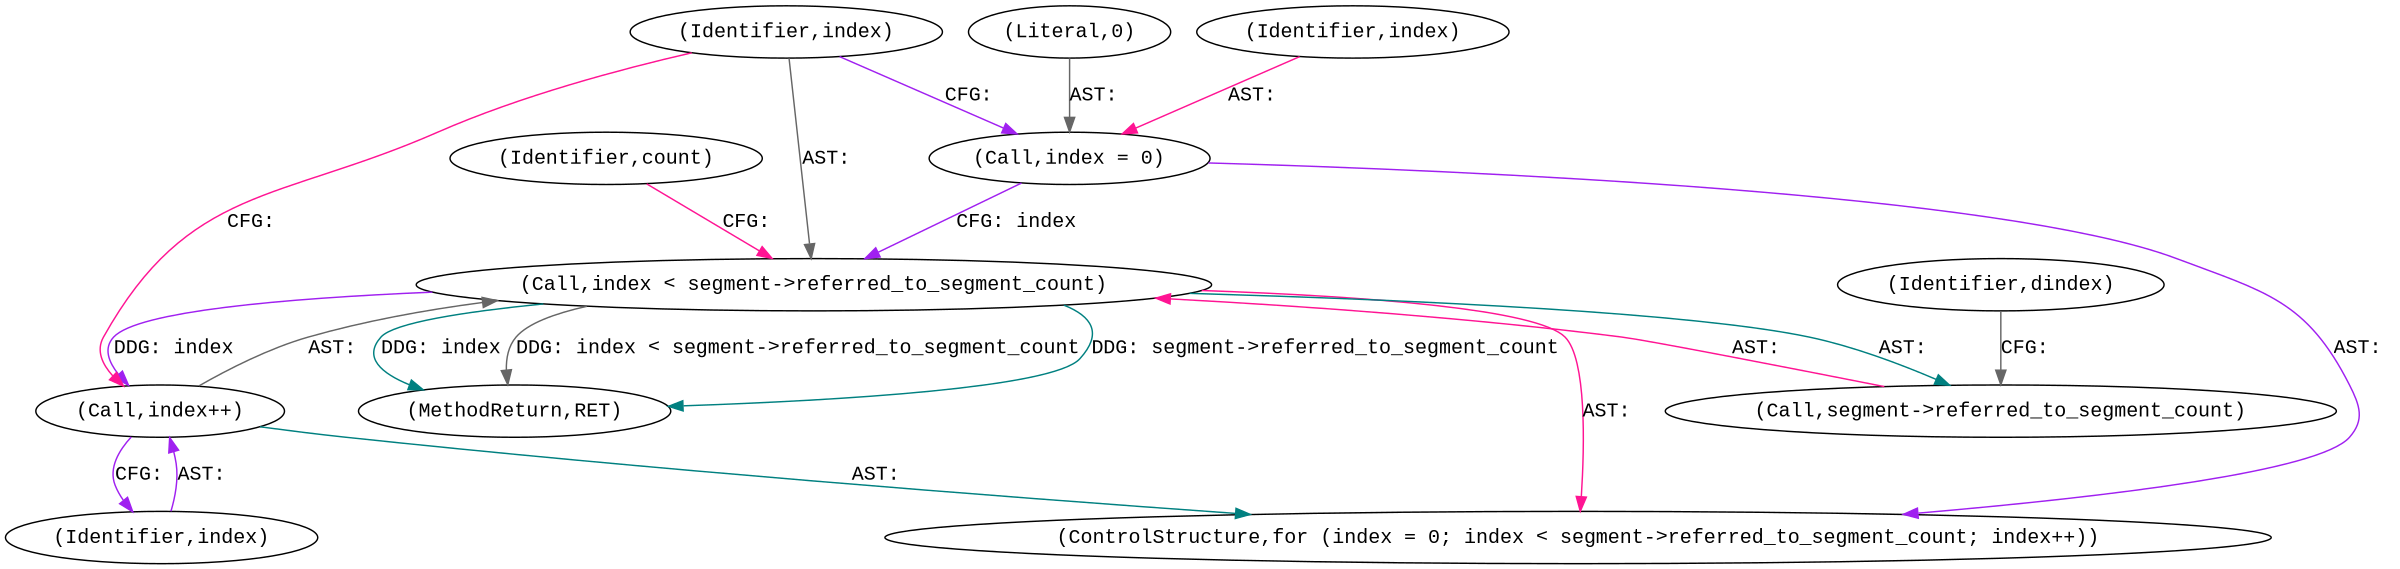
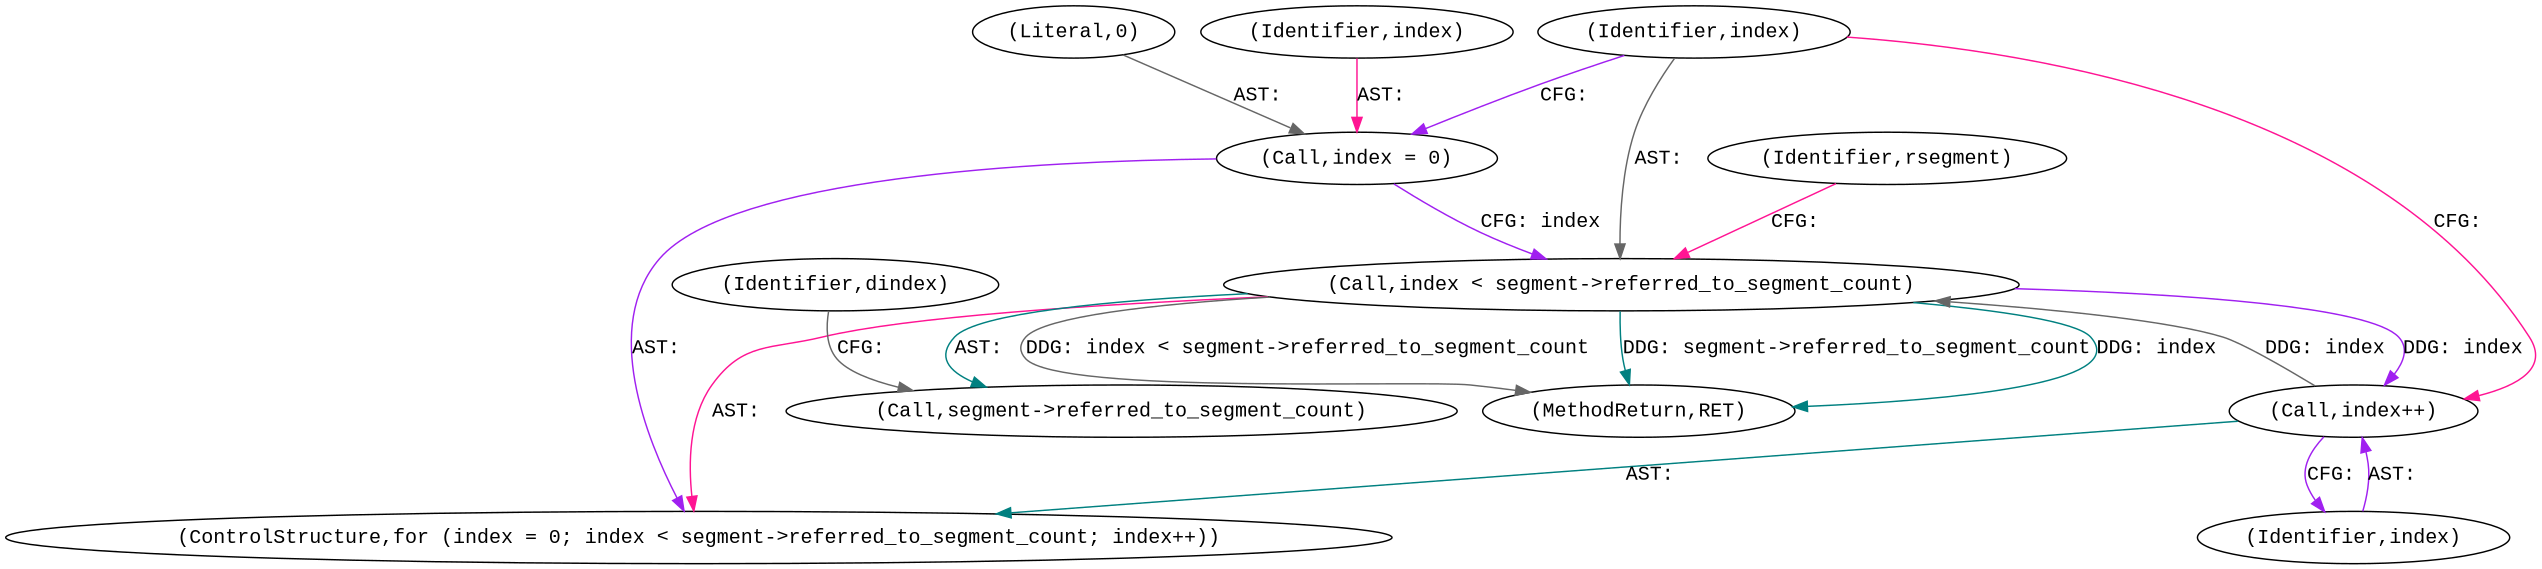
(606, 158) -> (1887, 158)
(1494, 323) -> none
(339, 348) -> (2325, 348)
